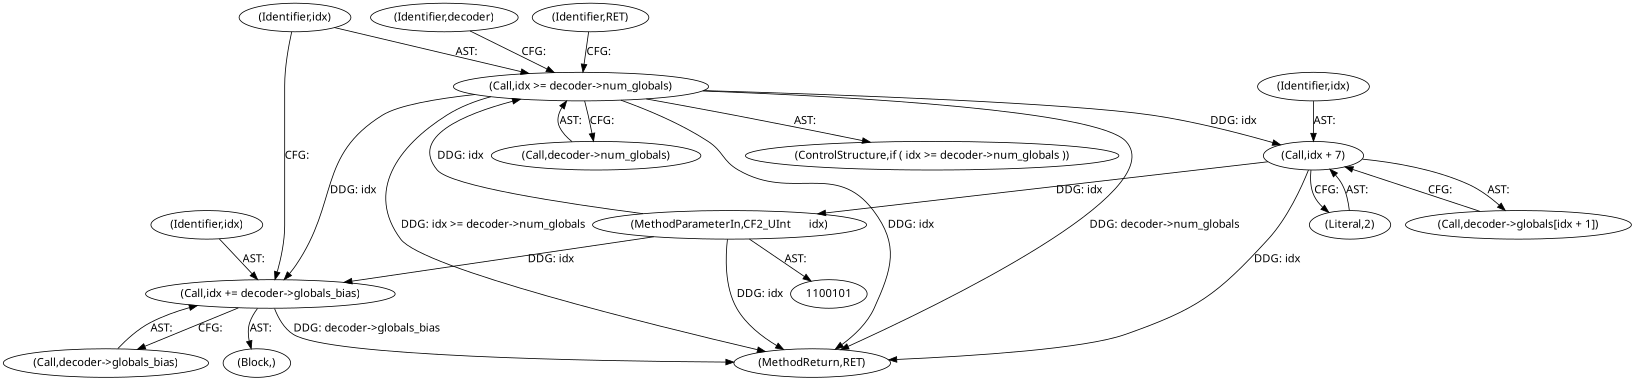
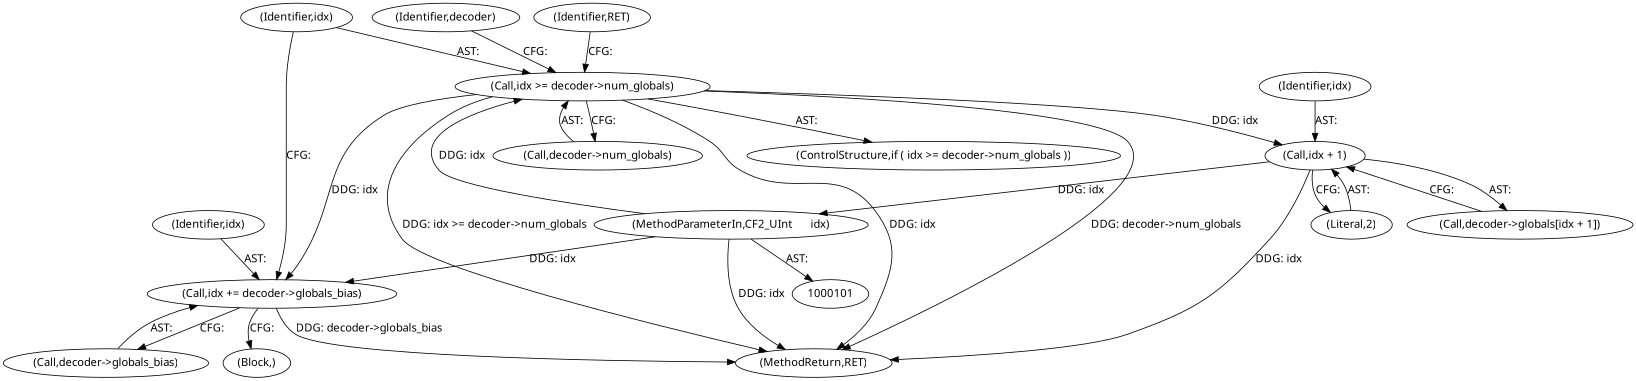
(1313, 156) -> (1315, 156)
(829, 294) -> (830, 294)
(262, 329) -> (264, 329)
